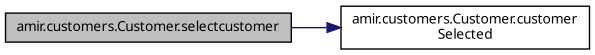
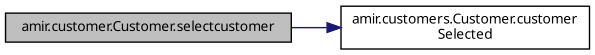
(148, 28) -> (148, 28)
